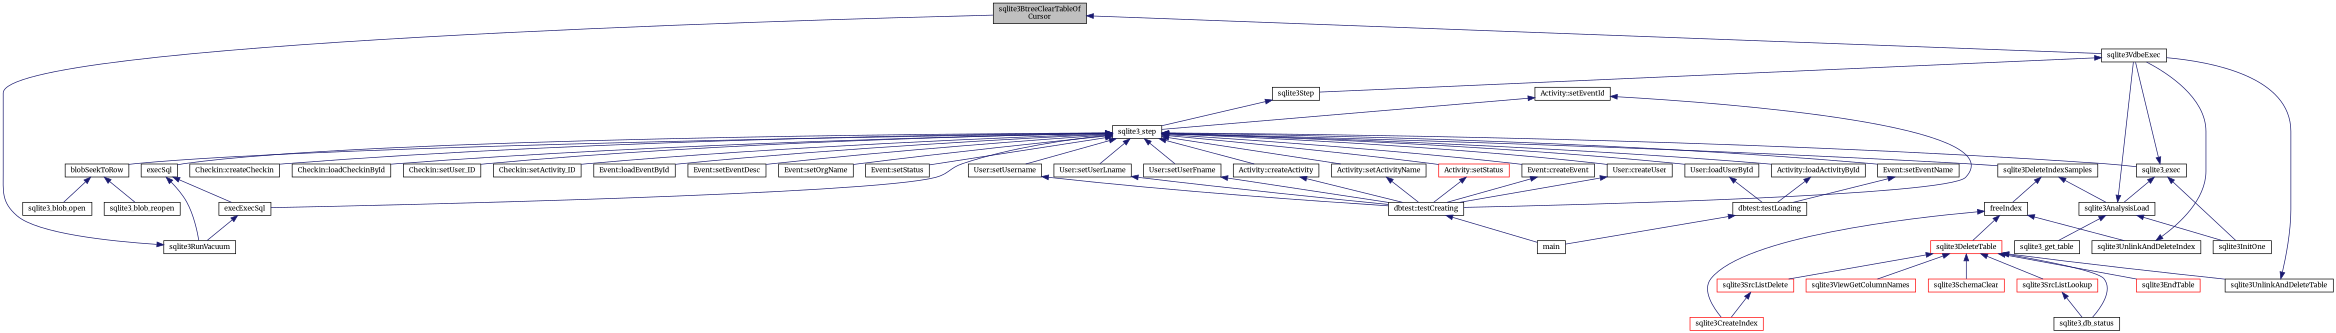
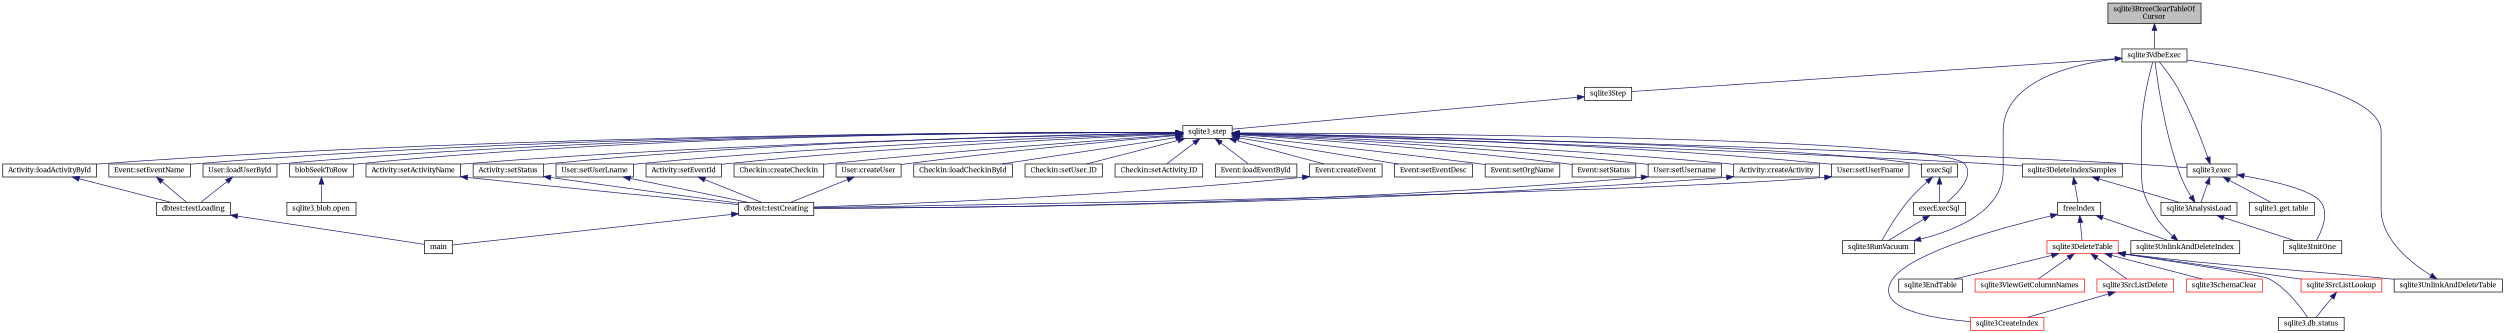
(360, 41) -> (2003, 133)
(1345, 114) -> (892, 150)
(1474, 170) -> (508, 170)
(142, 209) -> none
(2074, 232) -> (2250, 191)
(2168, 286) -> (1931, 286)
